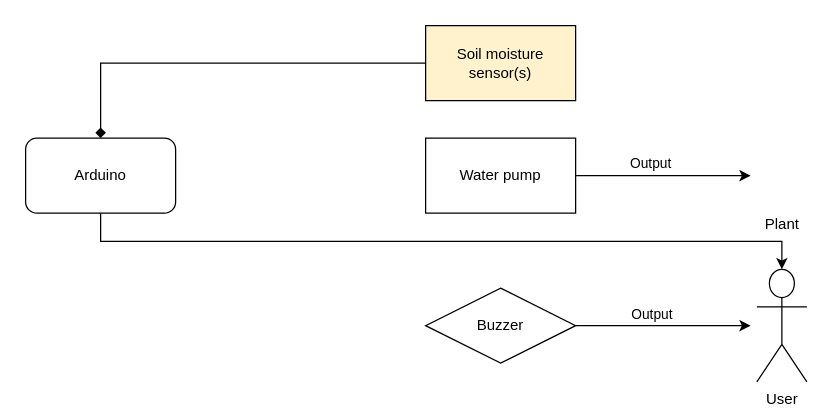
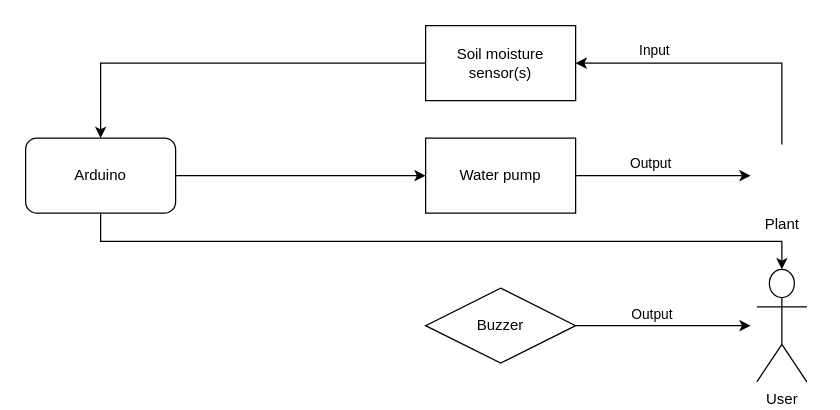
(501, 63) -> (501, 63)
none -> (724, 63)
(101, 127) -> (101, 128)
none -> (297, 176)
